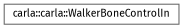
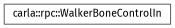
(92, 14) -> (87, 14)
